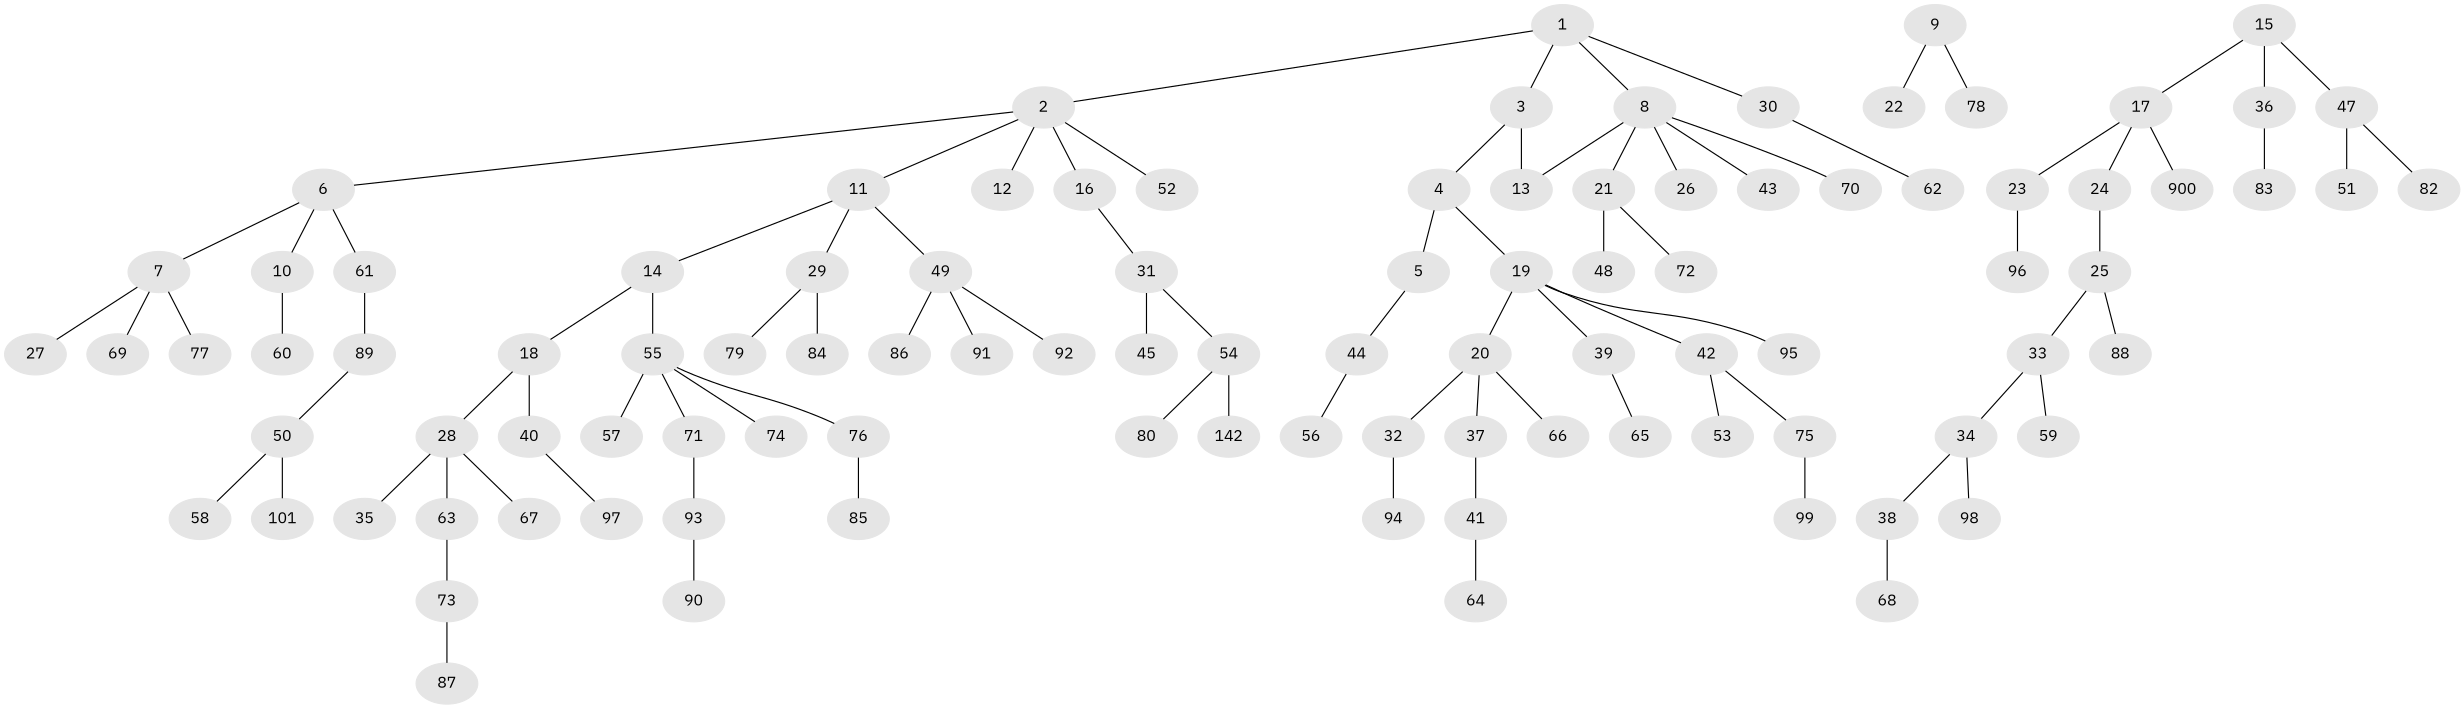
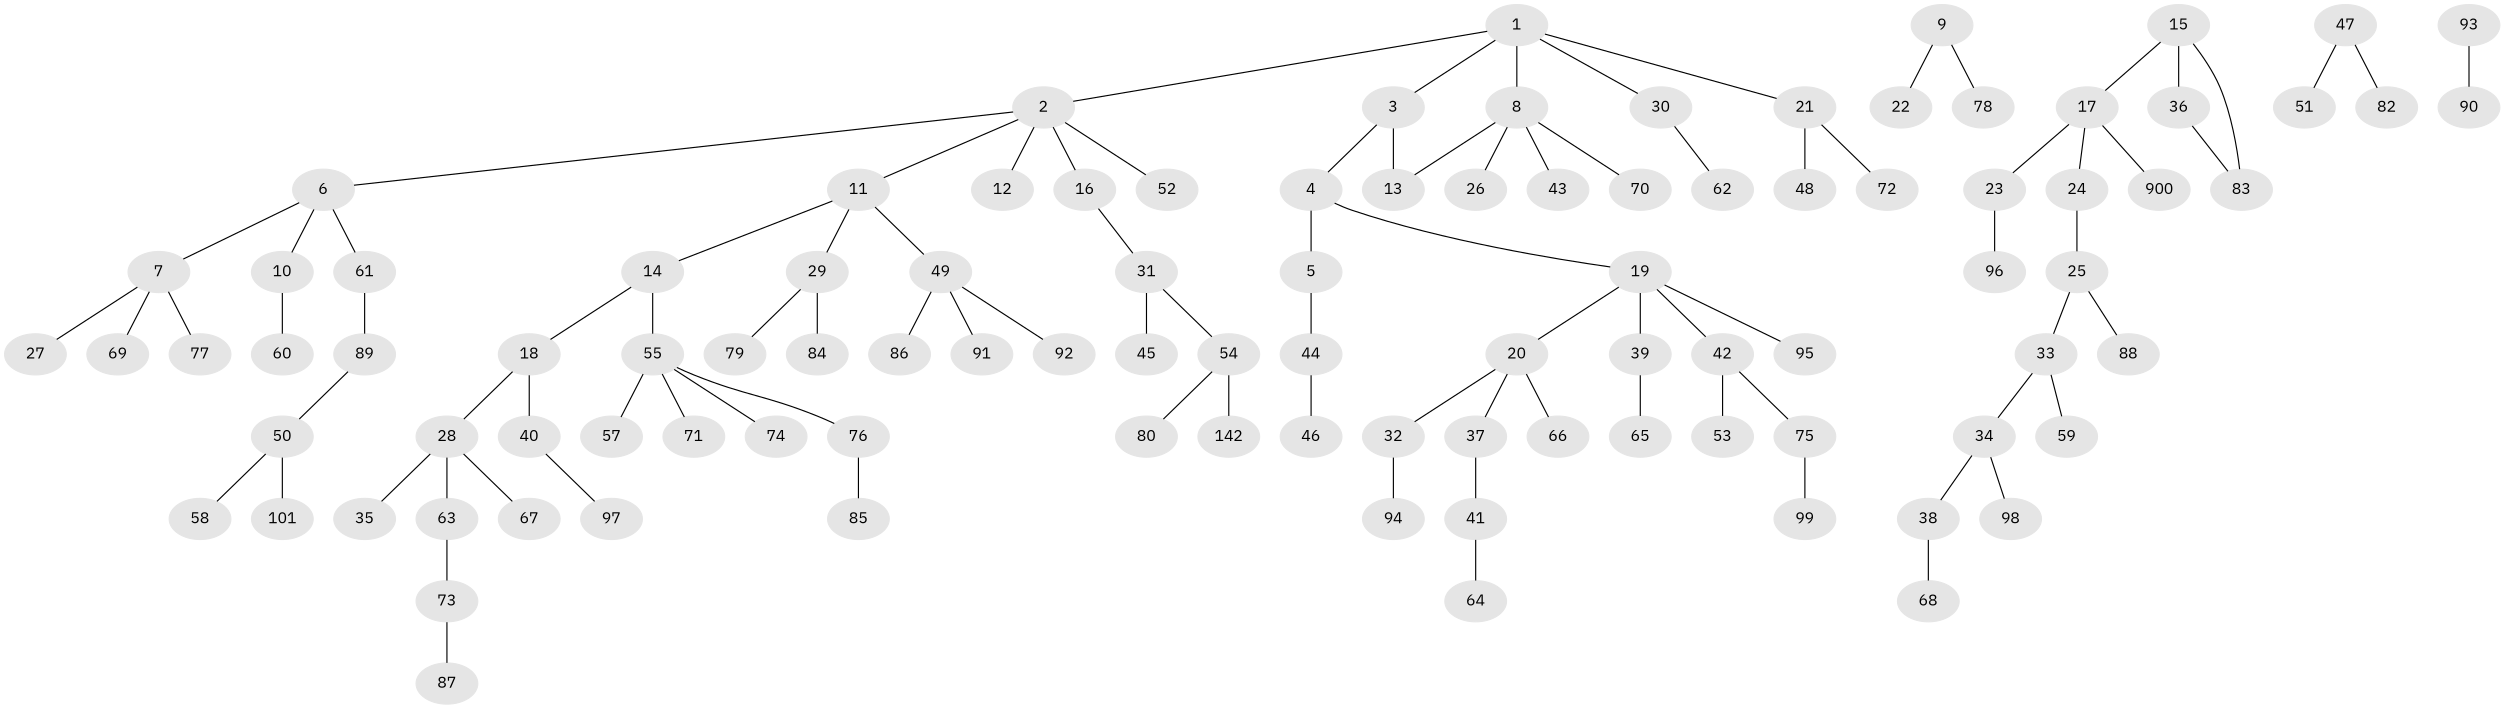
(2305, 66) -> (2226, 103)
(1624, 149) -> (1661, 66)
(1311, 437) -> (1311, 437)
(694, 478) -> none
